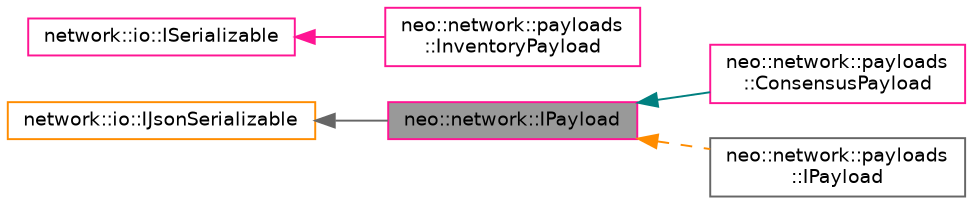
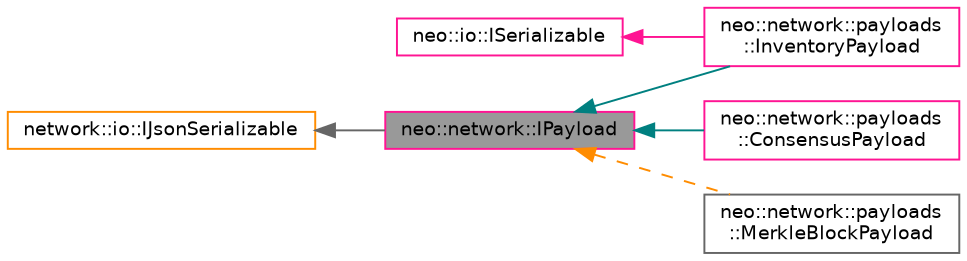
(162, 37) -> (510, 37)
none -> (662, 86)
(838, 167) -> (832, 224)
